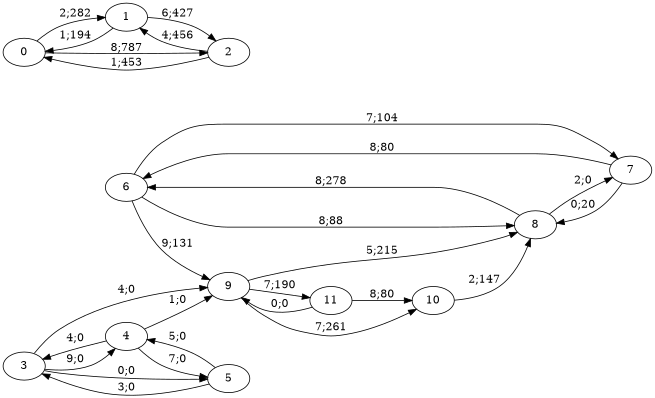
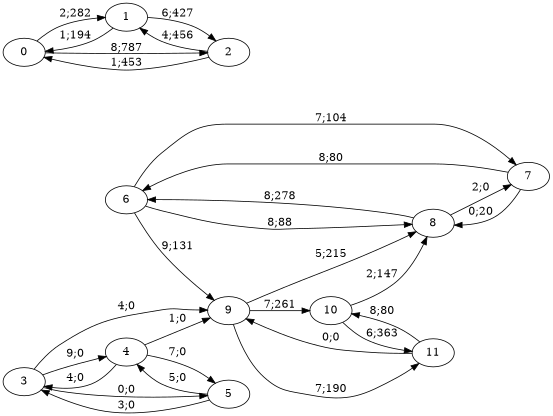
none -> (371, 342)
